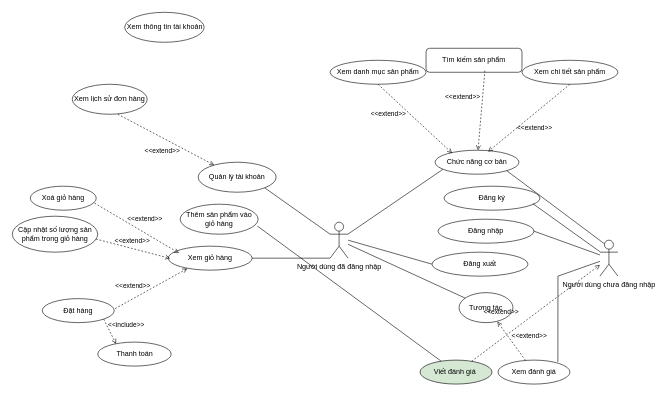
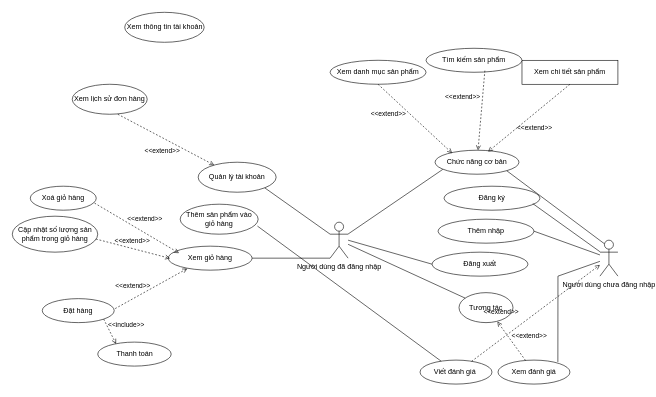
(474, 60) -> (474, 60)
(570, 72) -> (570, 72)
(486, 231) -> (486, 231)
(456, 372) -> (456, 372)
